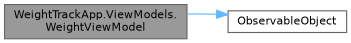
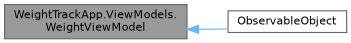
(202, 14) -> (213, 29)
